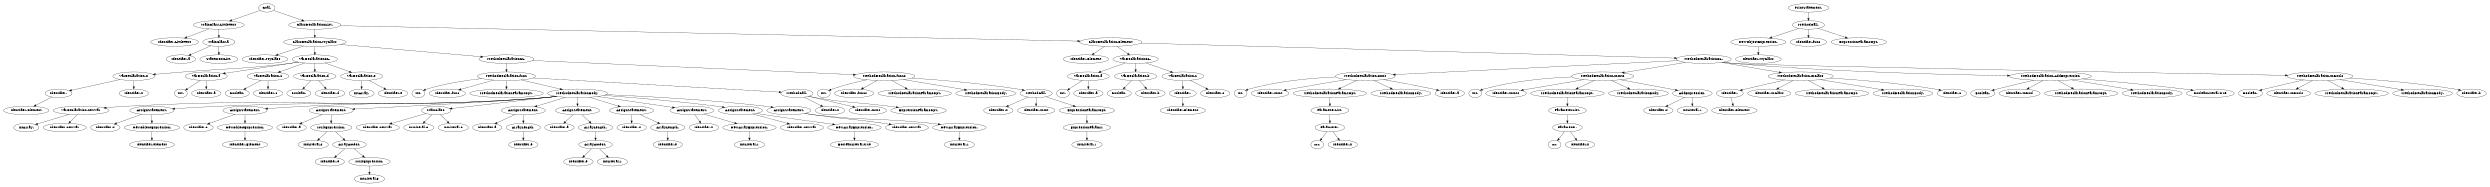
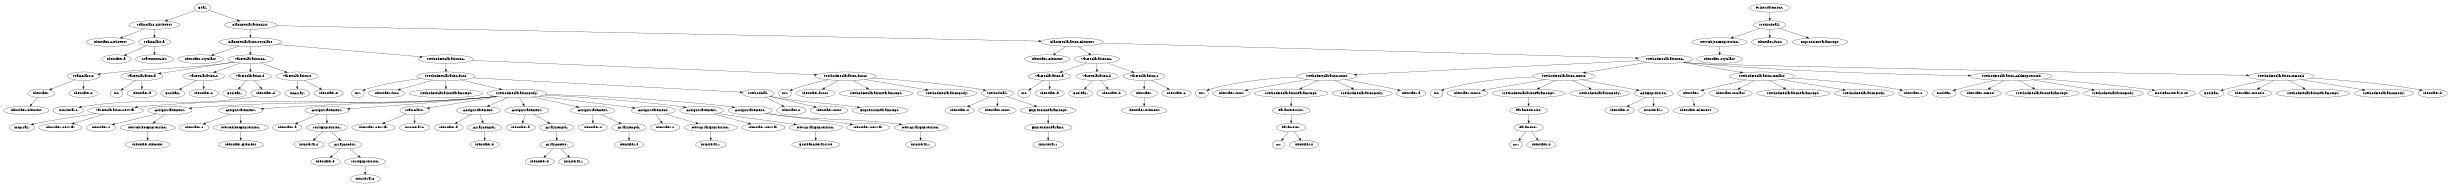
(134, 76) -> (83, 76)
(444, 118) -> (168, 102)
